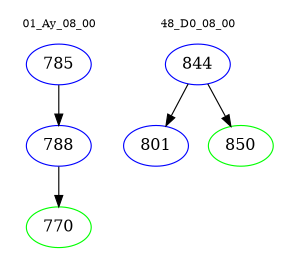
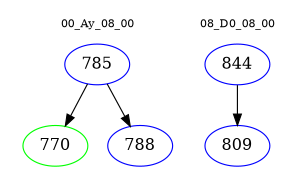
(59, 24) -> (98, 24)
(198, 24) -> (238, 24)
(156, 146) -> (237, 146)
(241, 146) -> none
(59, 181) -> (79, 100)
